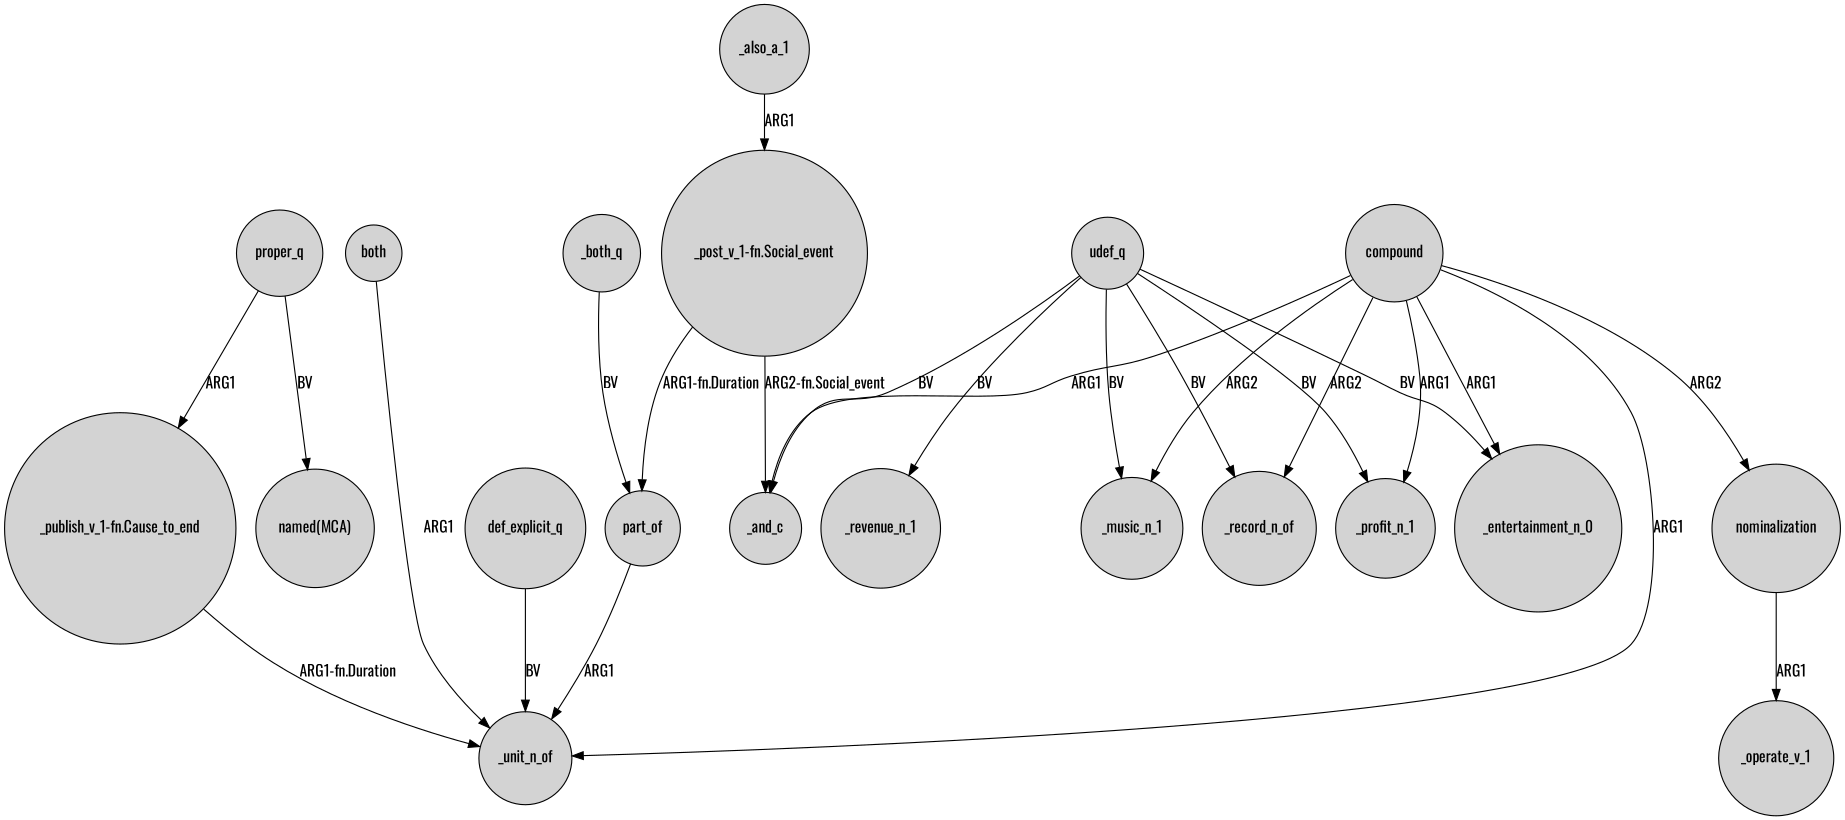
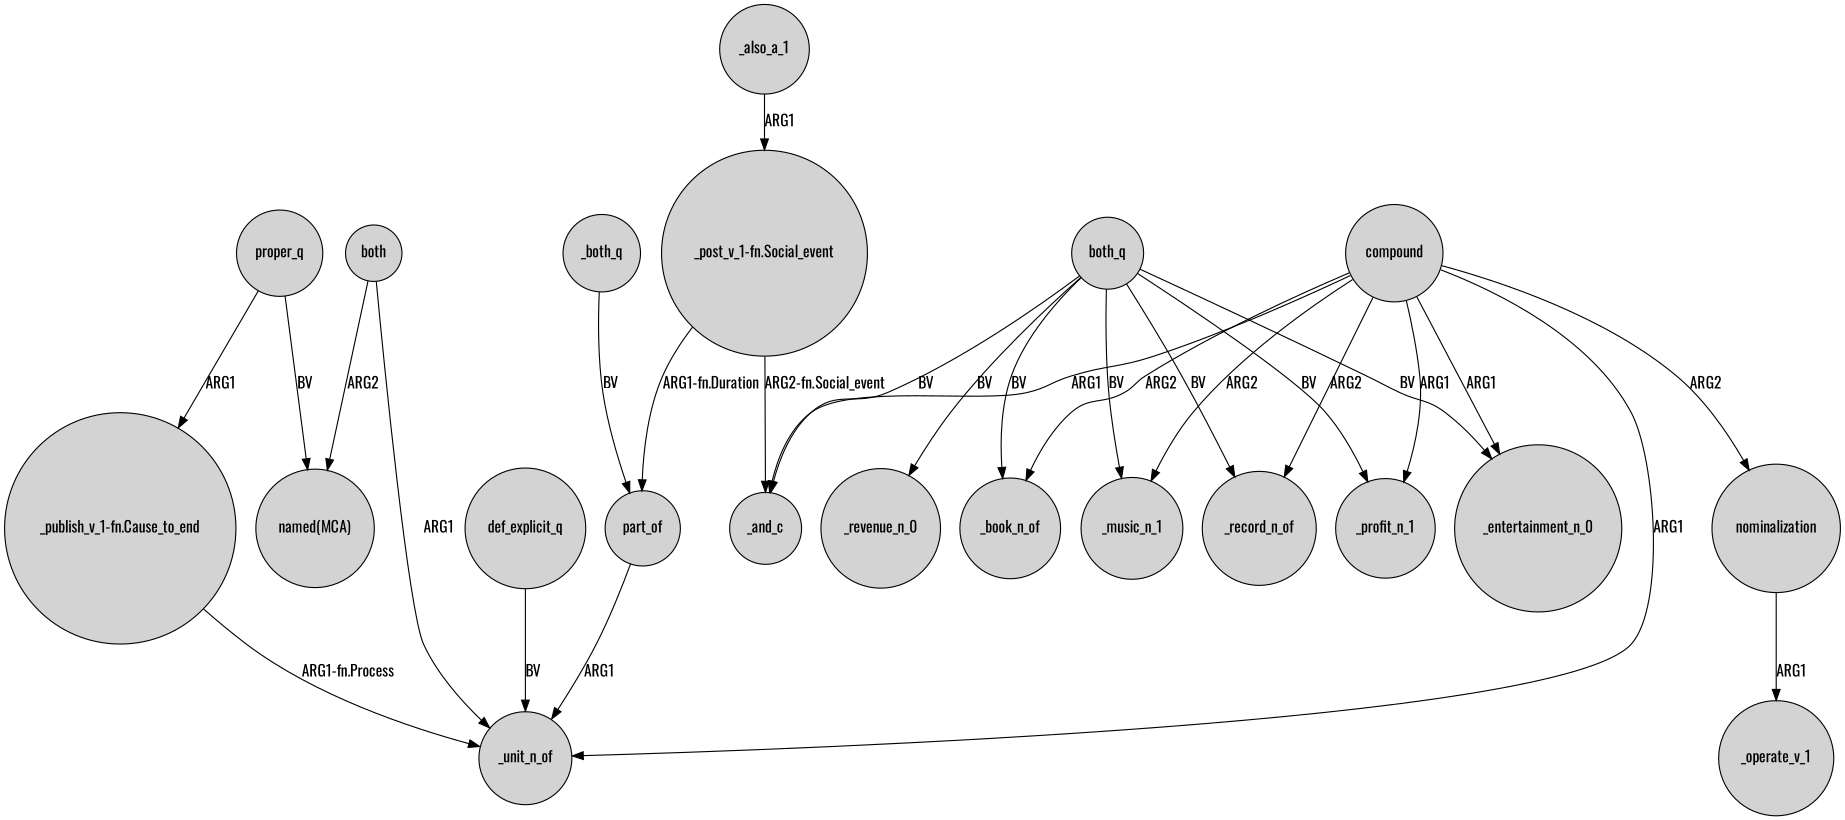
(1108, 253) -> (1108, 253)
none -> (349, 370)
(881, 528) -> (881, 528)
none -> (1010, 528)
(348, 672) -> (348, 672)
